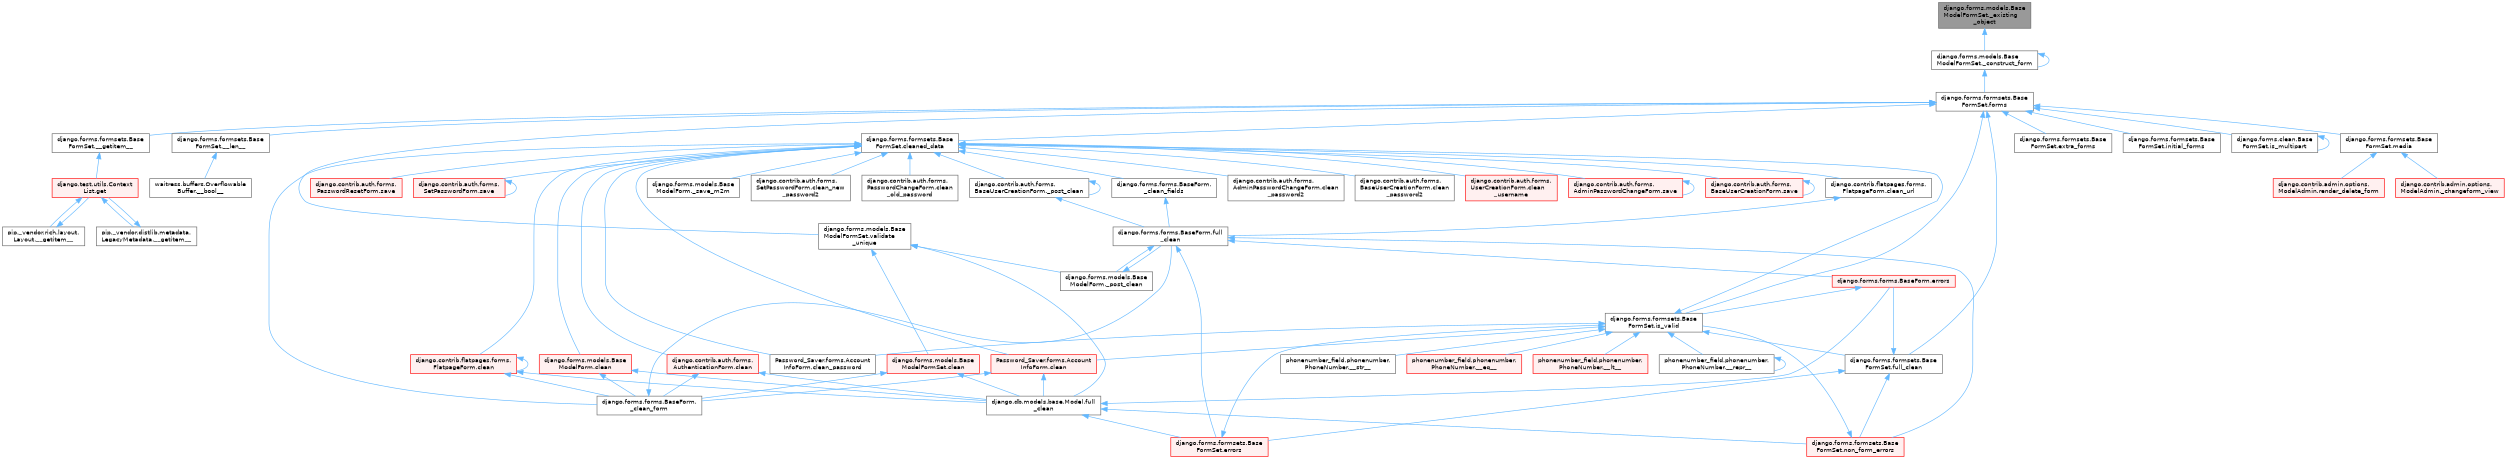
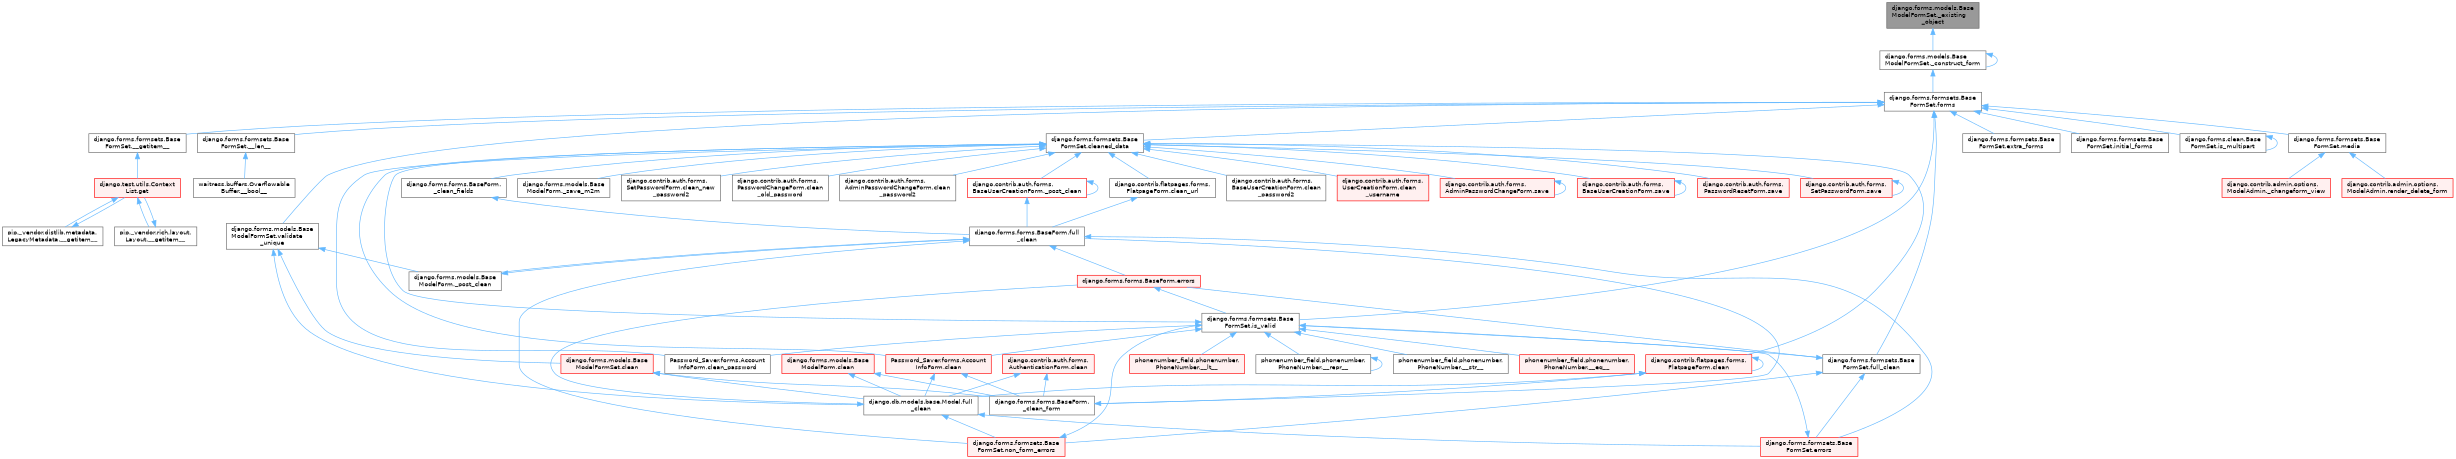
(375, 160) -> none
(612, 171) -> none
(588, 173) -> none
(1029, 188) -> (1027, 188)
